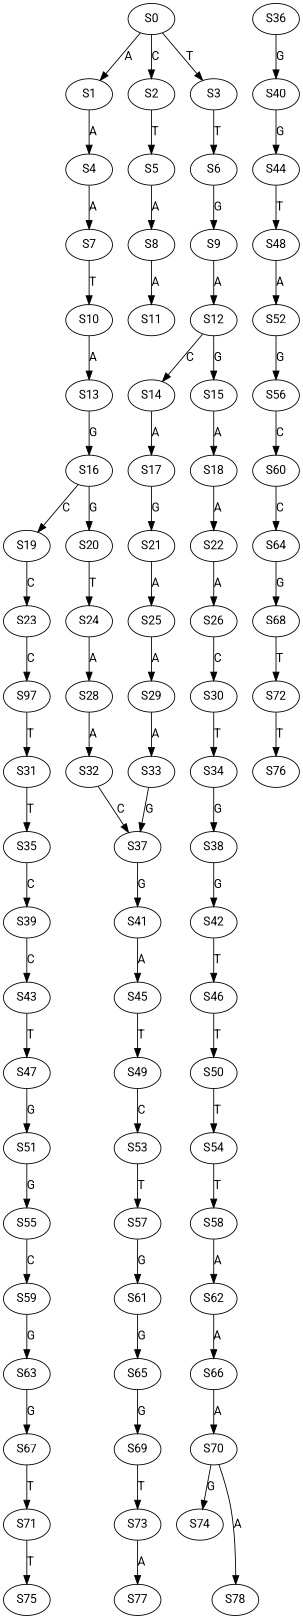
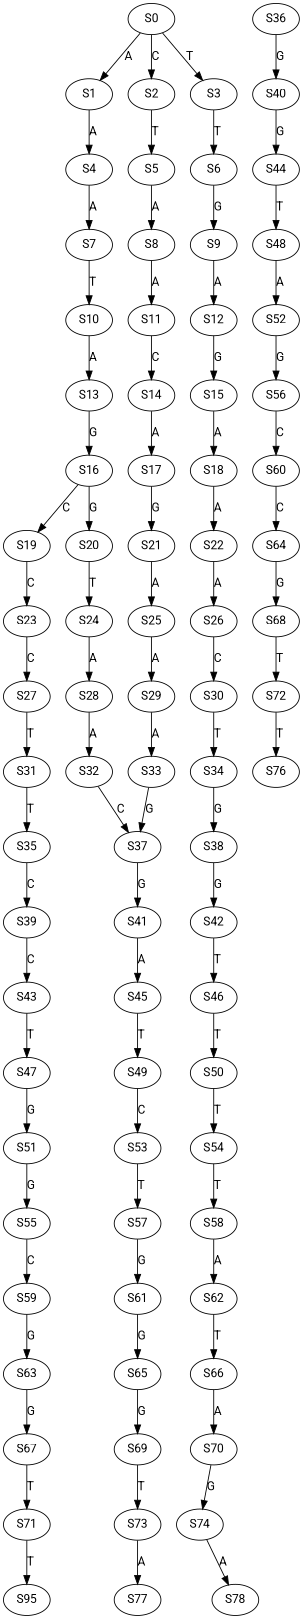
(185, 355) -> (151, 353)
(27, 697) -> (27, 697)
(218, 1336) -> (218, 1336)
(233, 1519) -> (216, 1558)
(27, 1600) -> (27, 1600)
